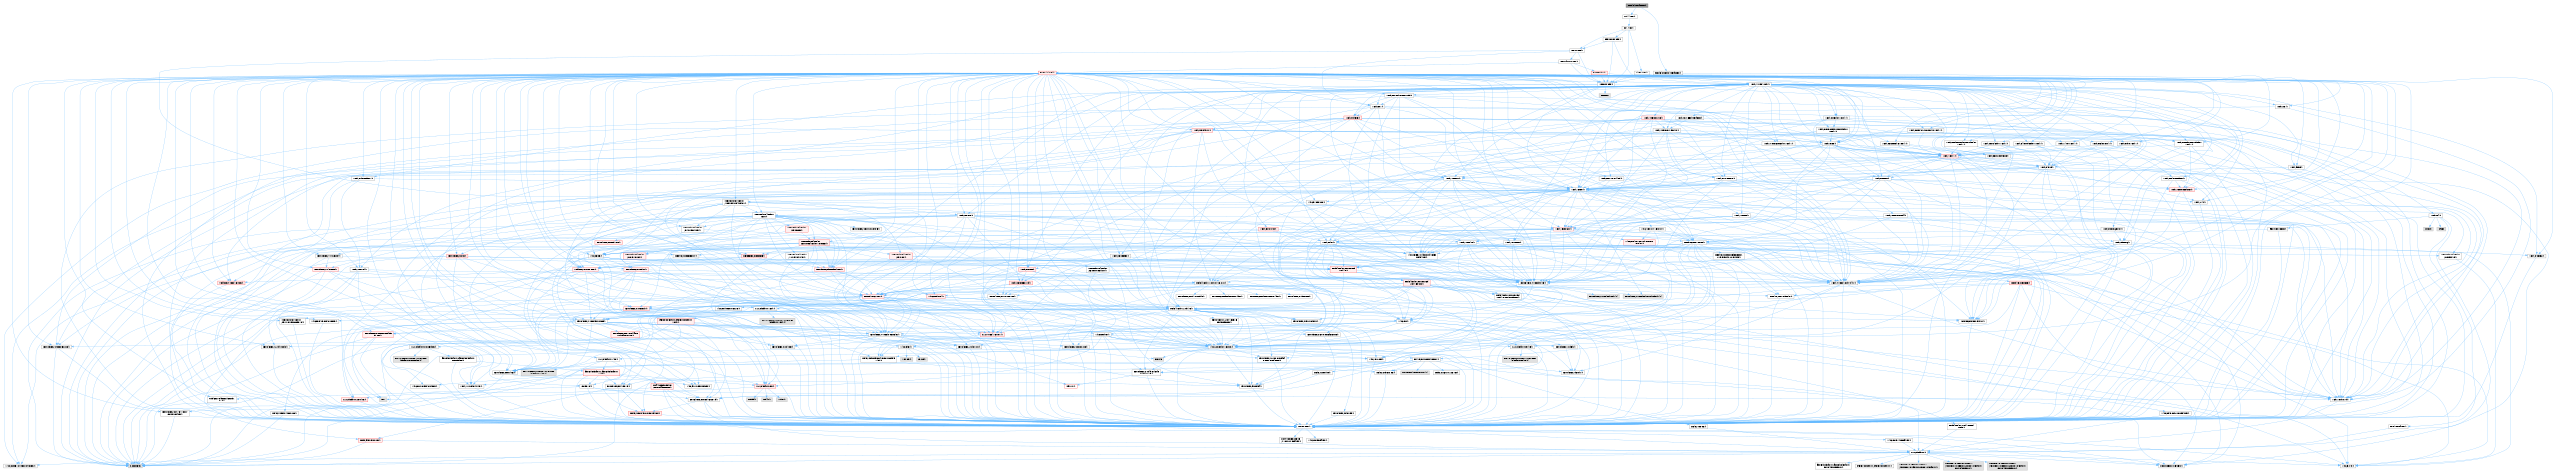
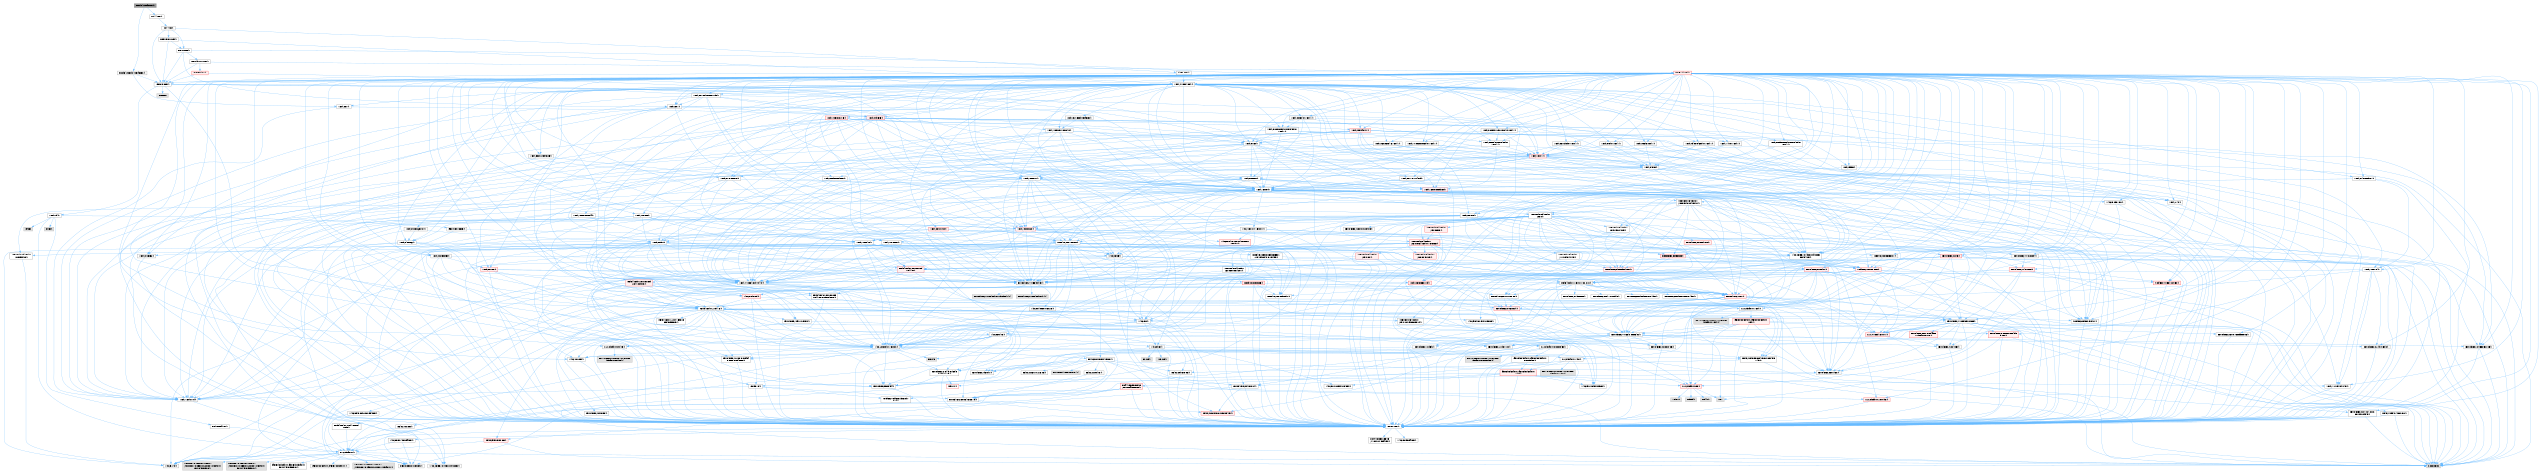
none -> (1473, 80)
(859, 192) -> (1845, 206)
(1608, 240) -> (1063, 208)
